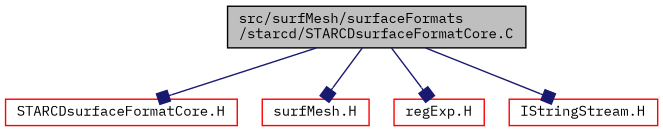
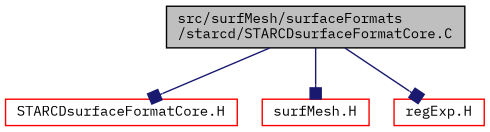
(583, 112) -> none
